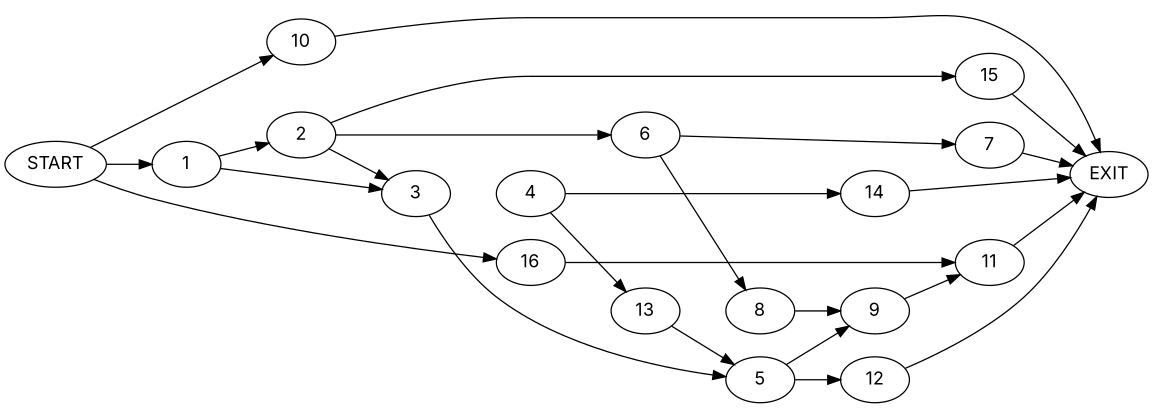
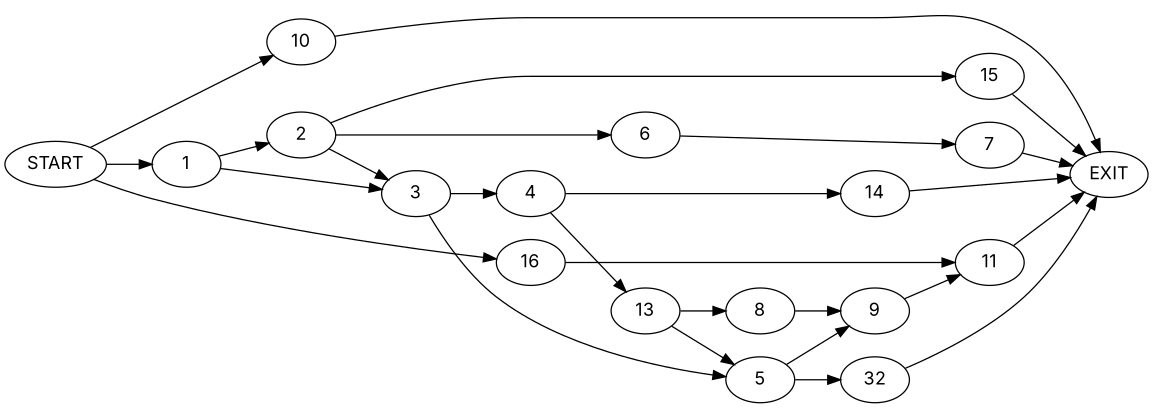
none -> (467, 194)
(699, 218) -> (697, 311)
(875, 380) -> (875, 380)
